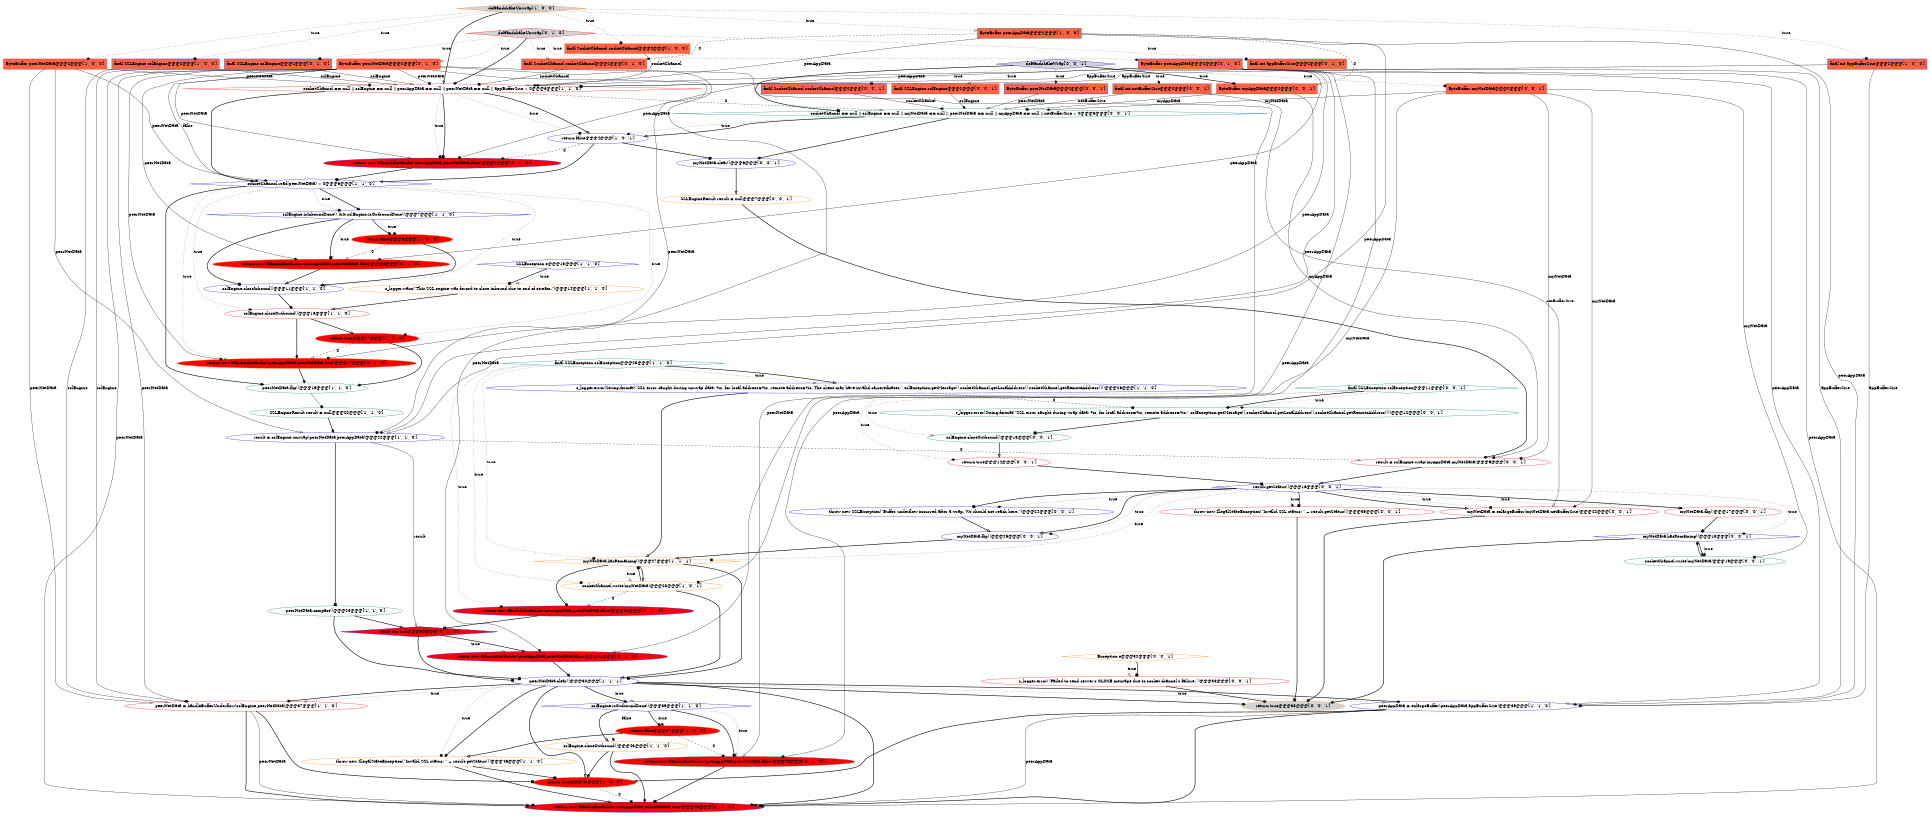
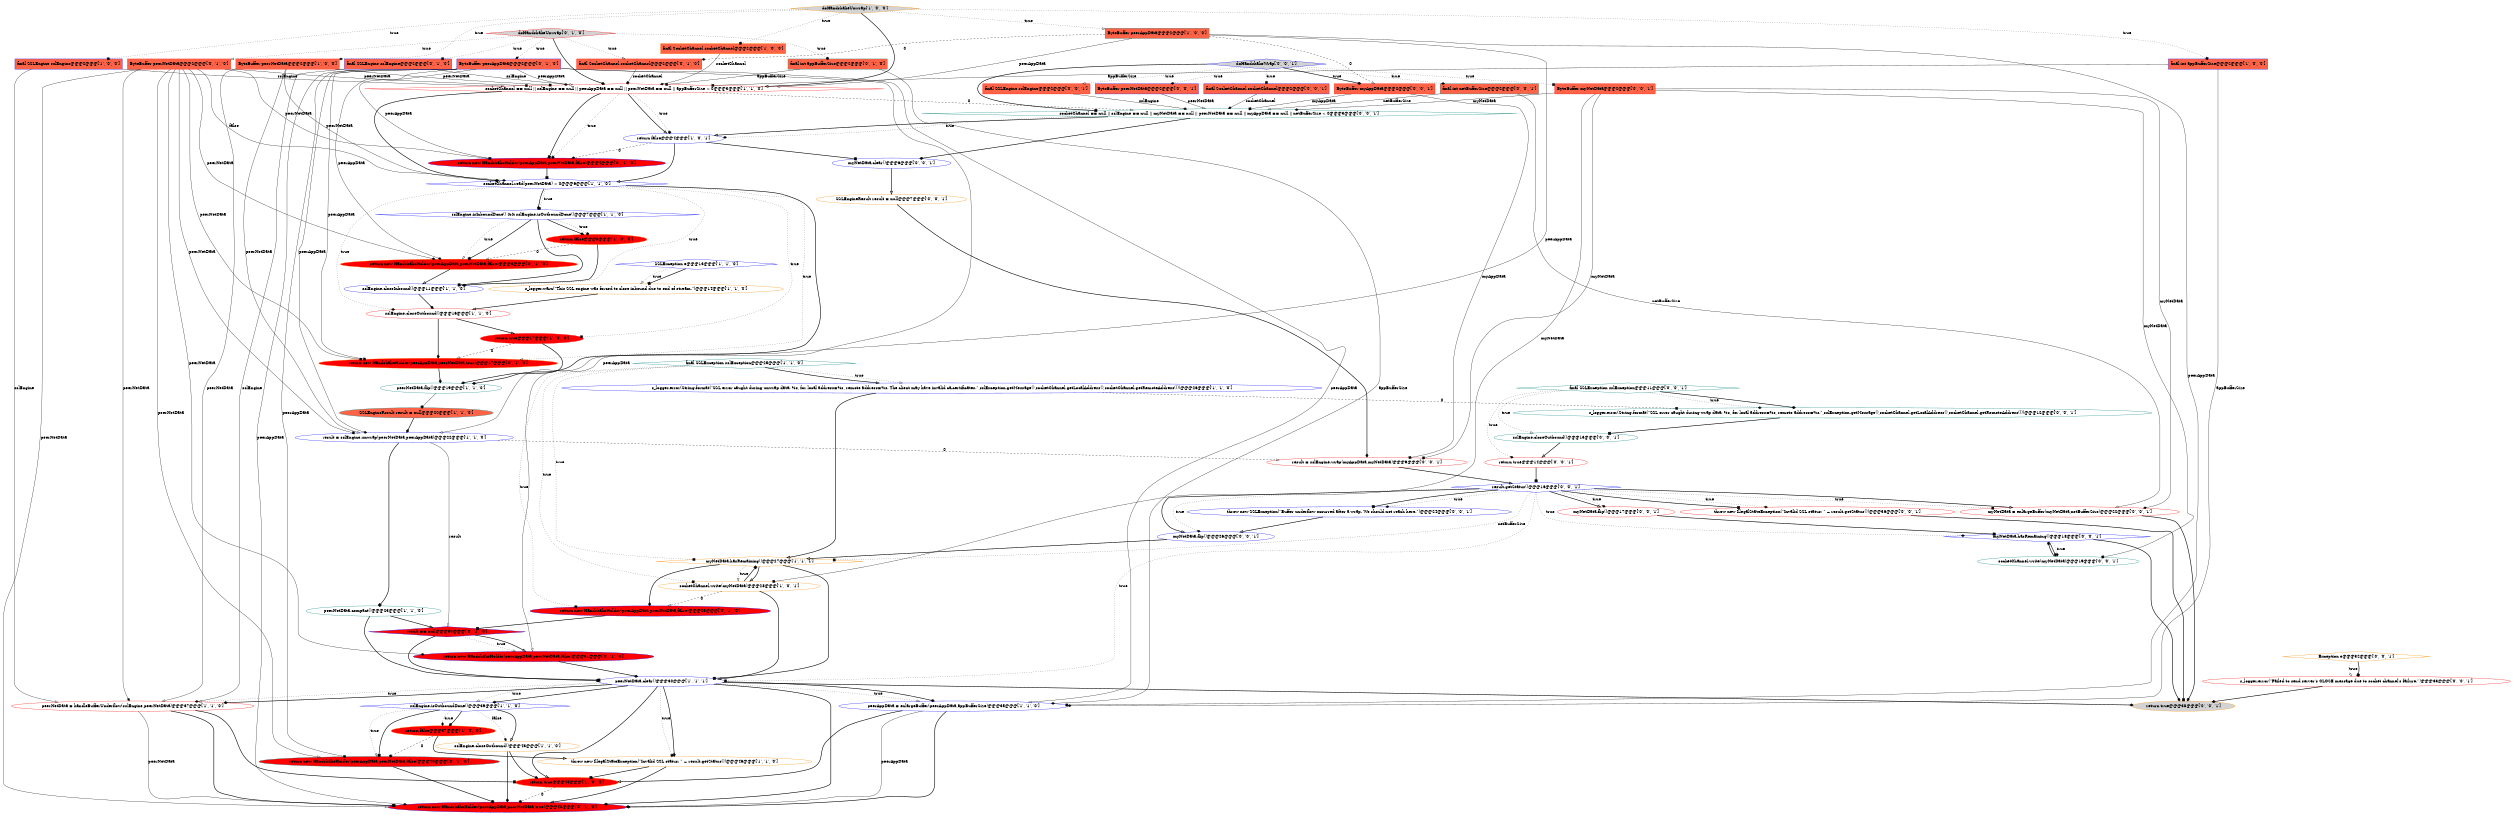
(326, 413) -> (416, 413)
(1139, 524) -> (1512, 524)
none -> (1120, 588)
